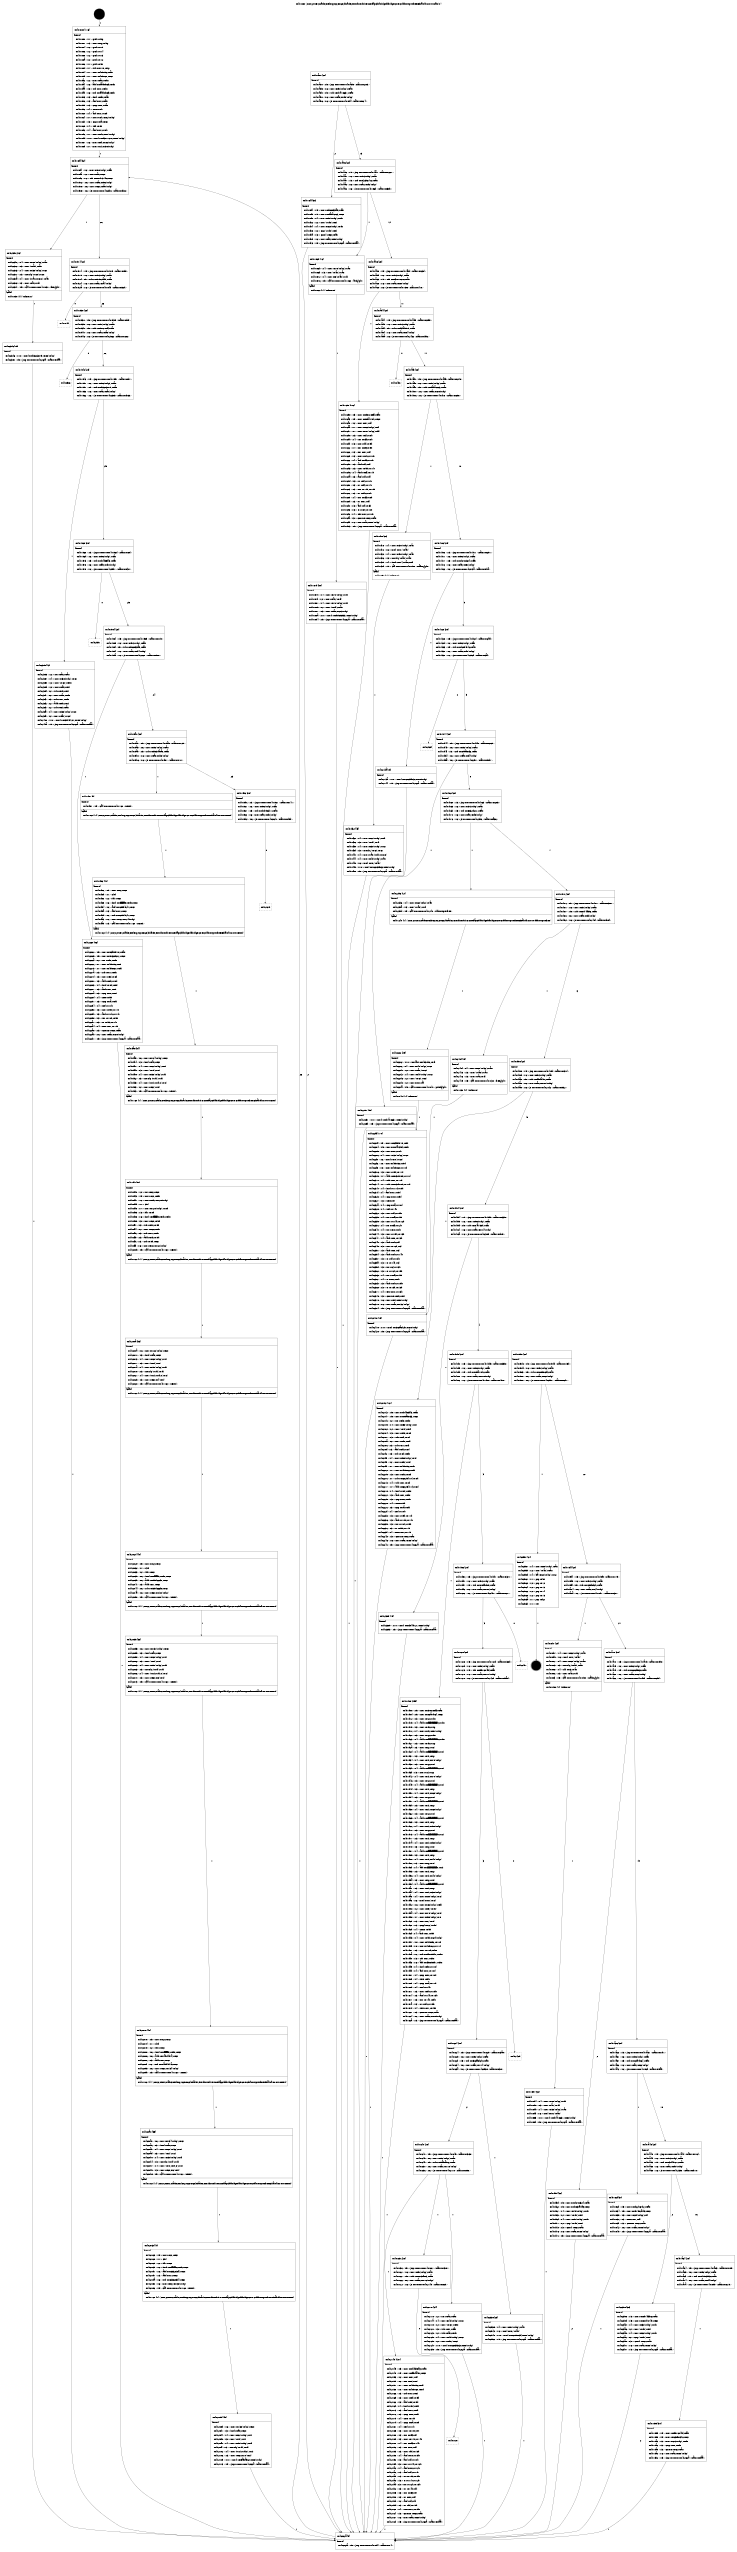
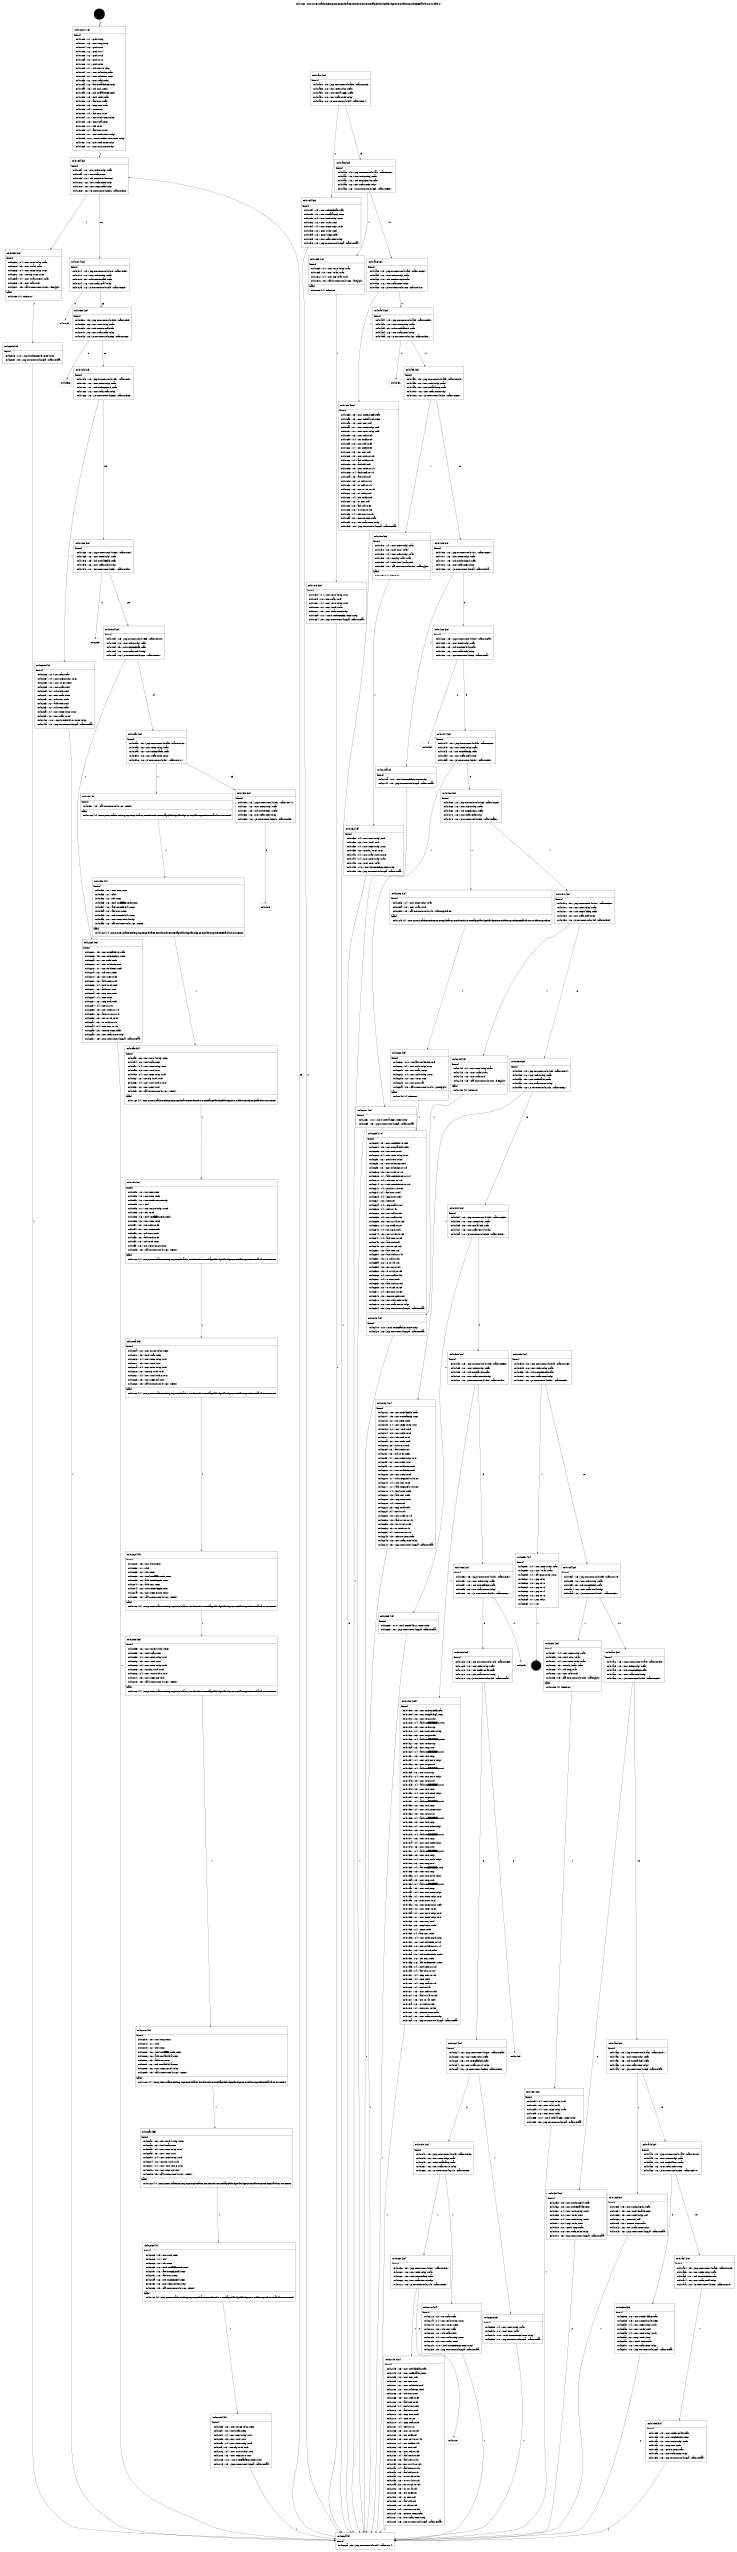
(349, 1623) -> (349, 1623)
(385, 2259) -> (413, 2321)
